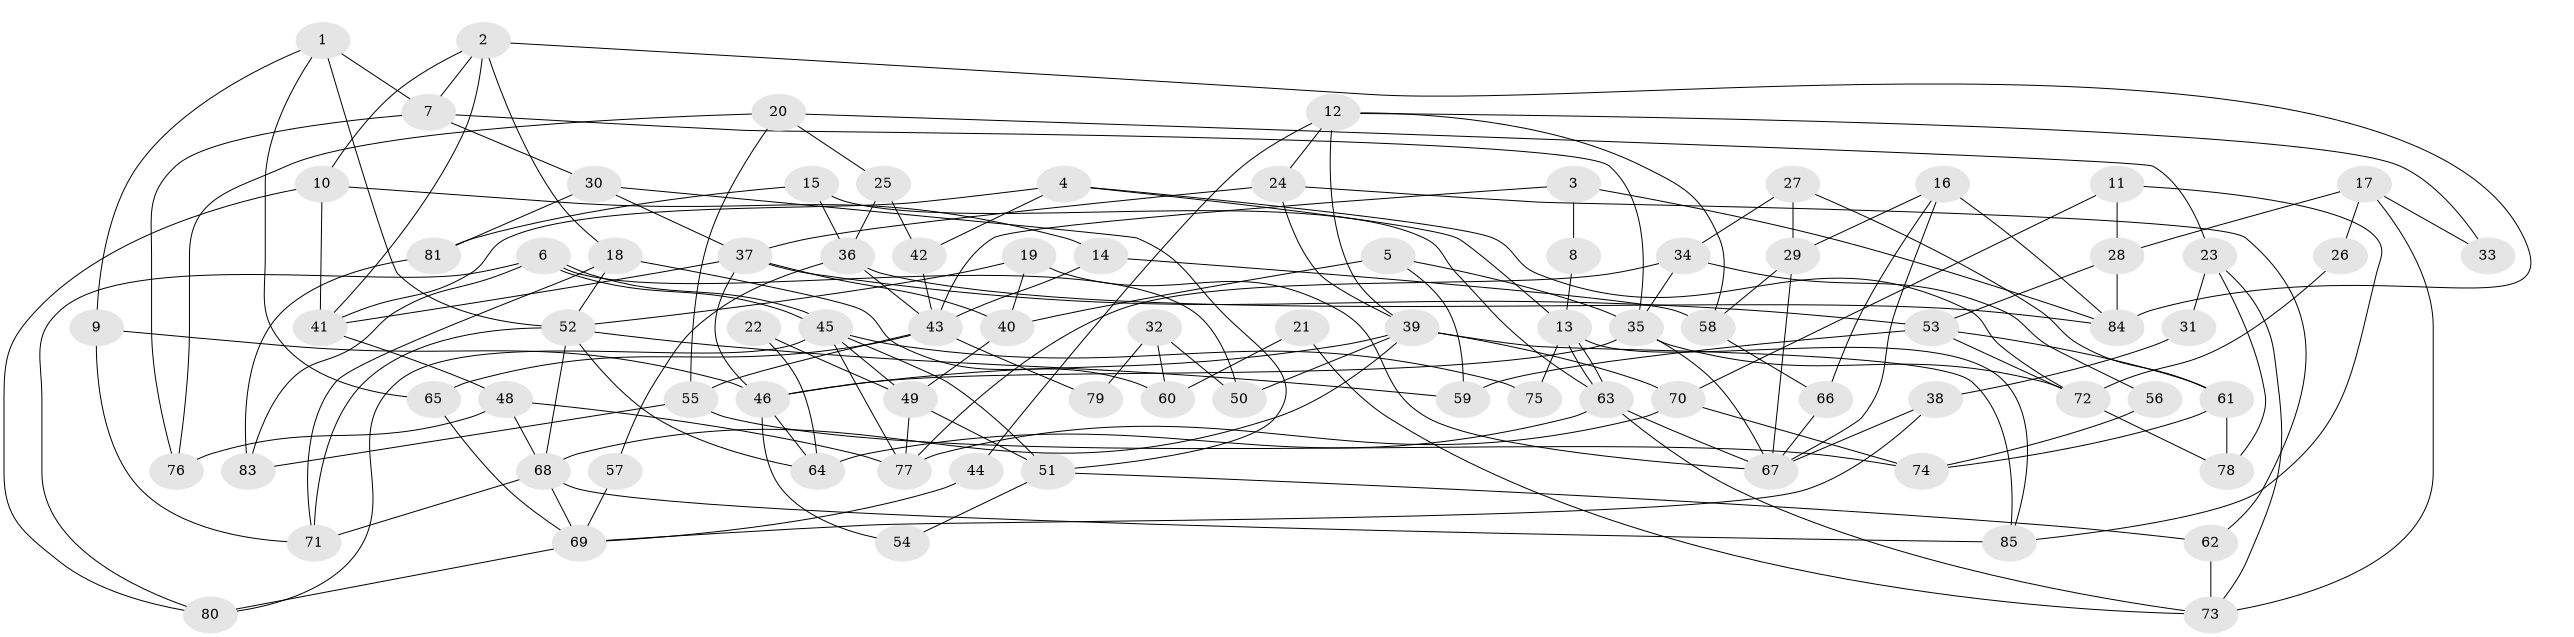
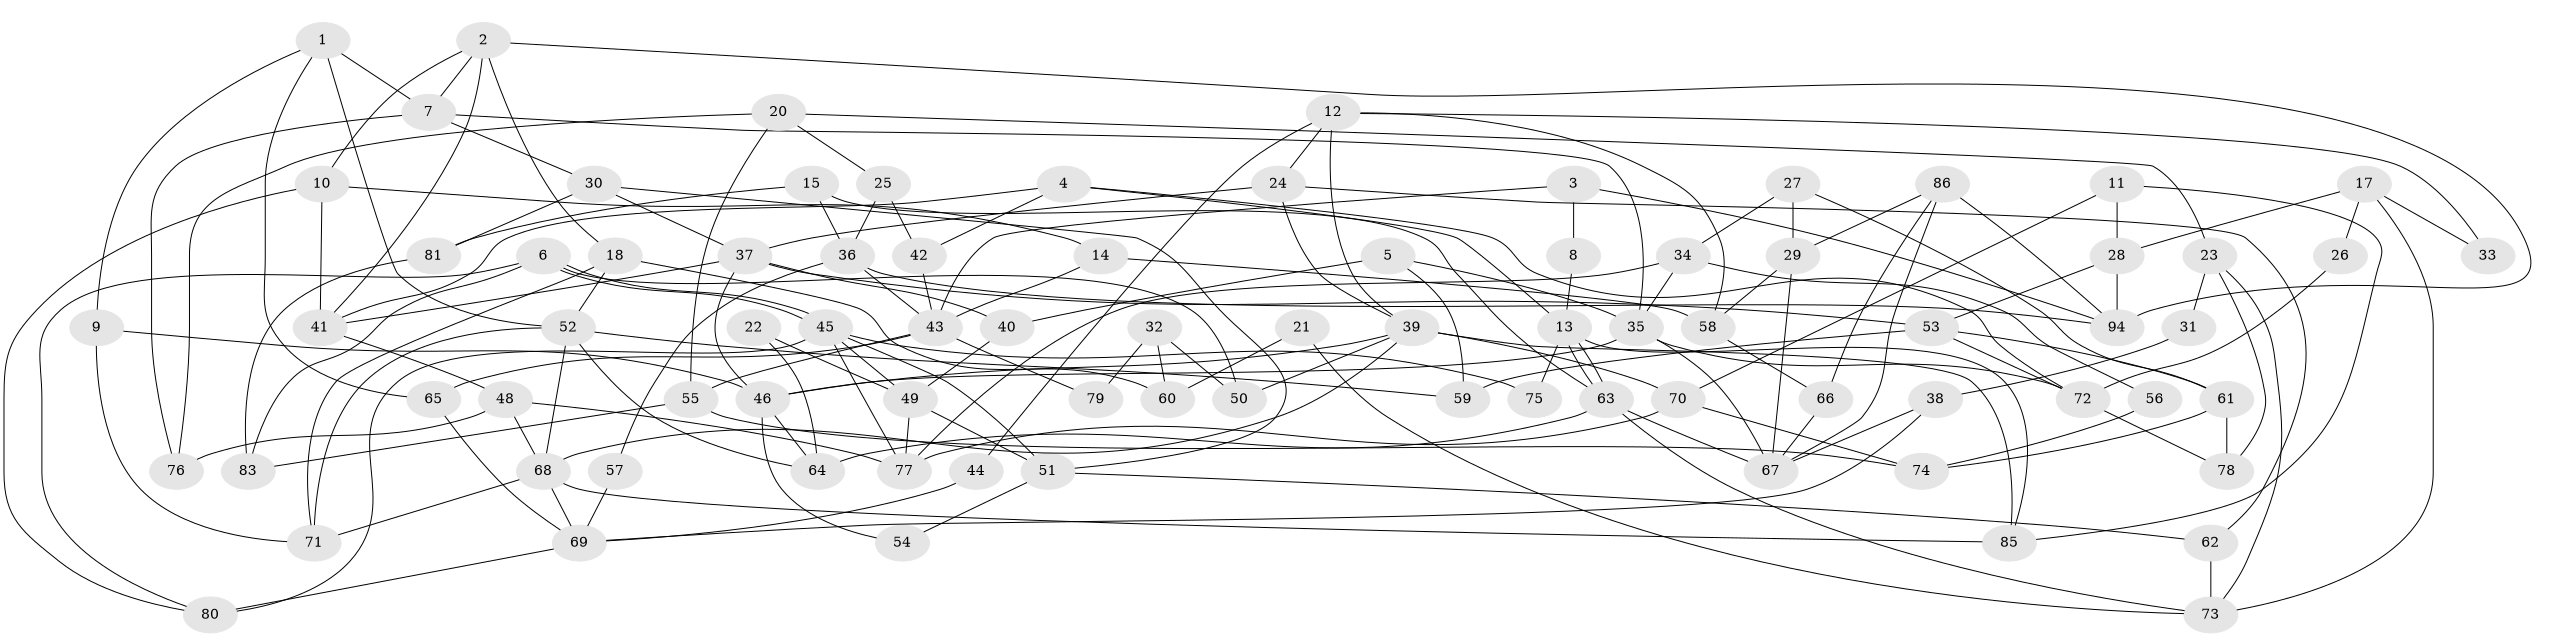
(1943, 184) -> (1943, 184)
(1029, 256) -> none
(2117, 328) -> (2117, 328)
